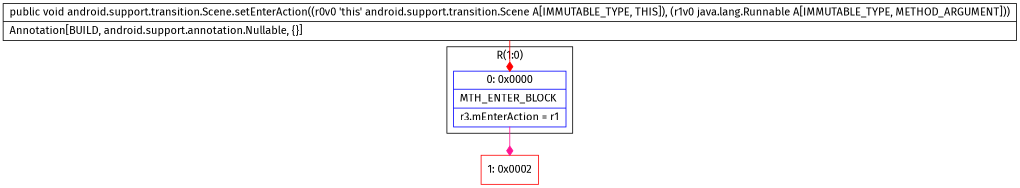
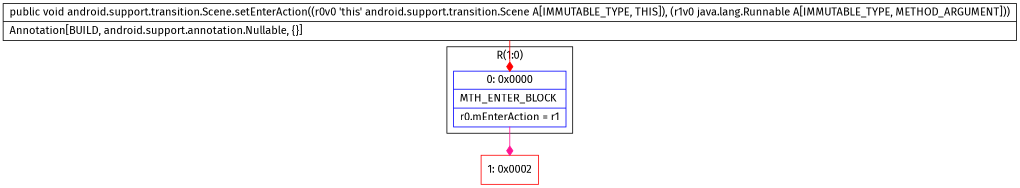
(510, 117) -> (510, 117)
